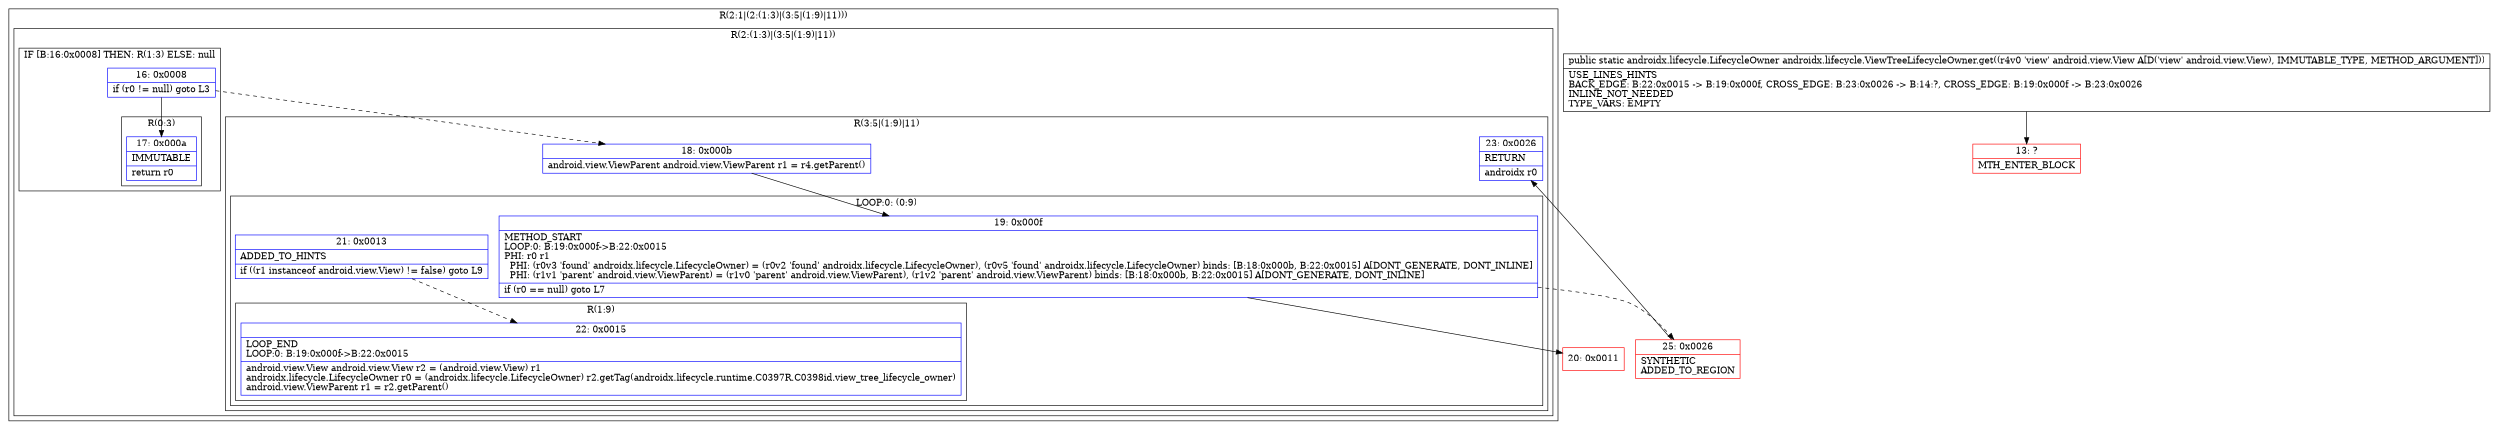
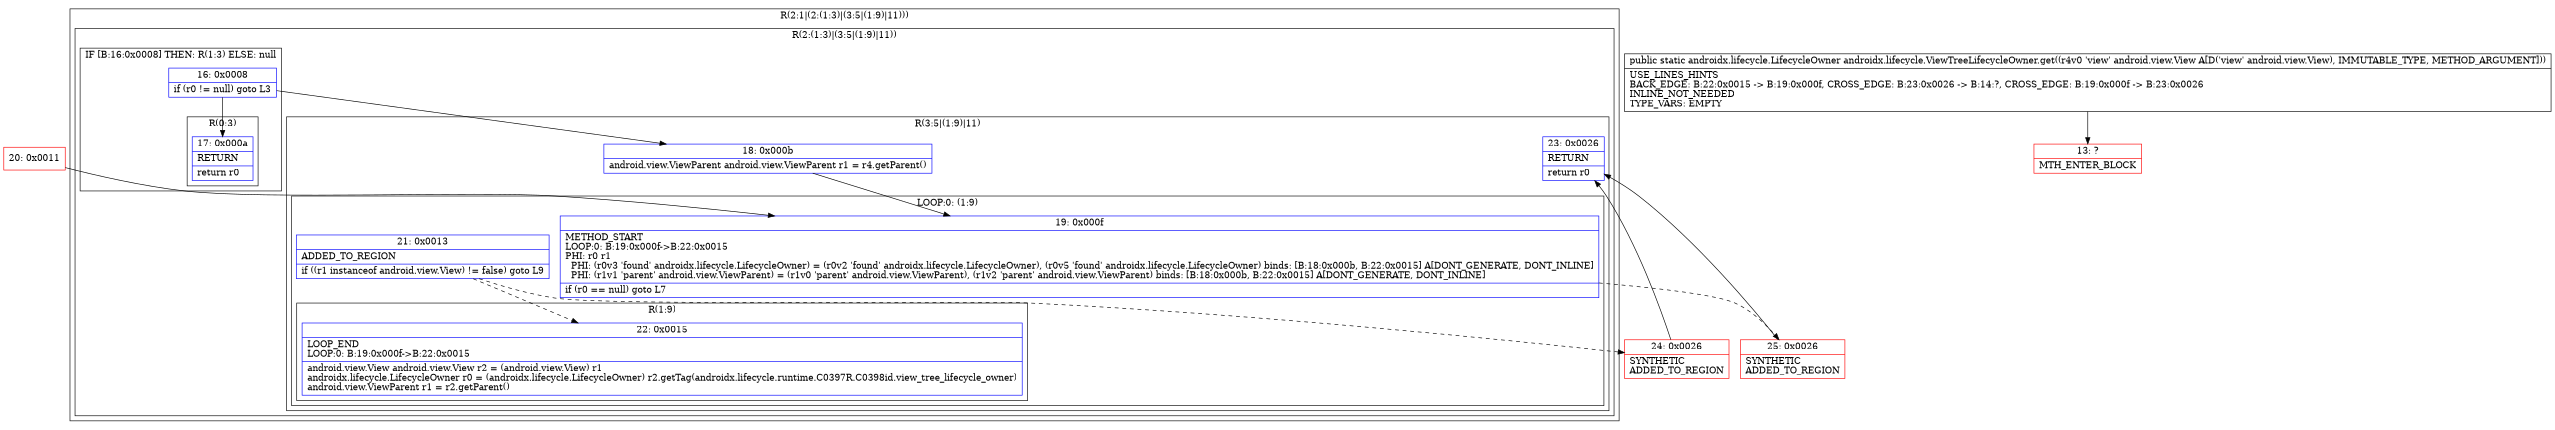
(378, 113) -> (440, 113)
(162, 158) -> (218, 158)
(1511, 173) -> (1569, 173)
(887, 203) -> (948, 203)
(283, 256) -> (349, 256)
(1402, 325) -> (275, 195)
none -> (1677, 359)
